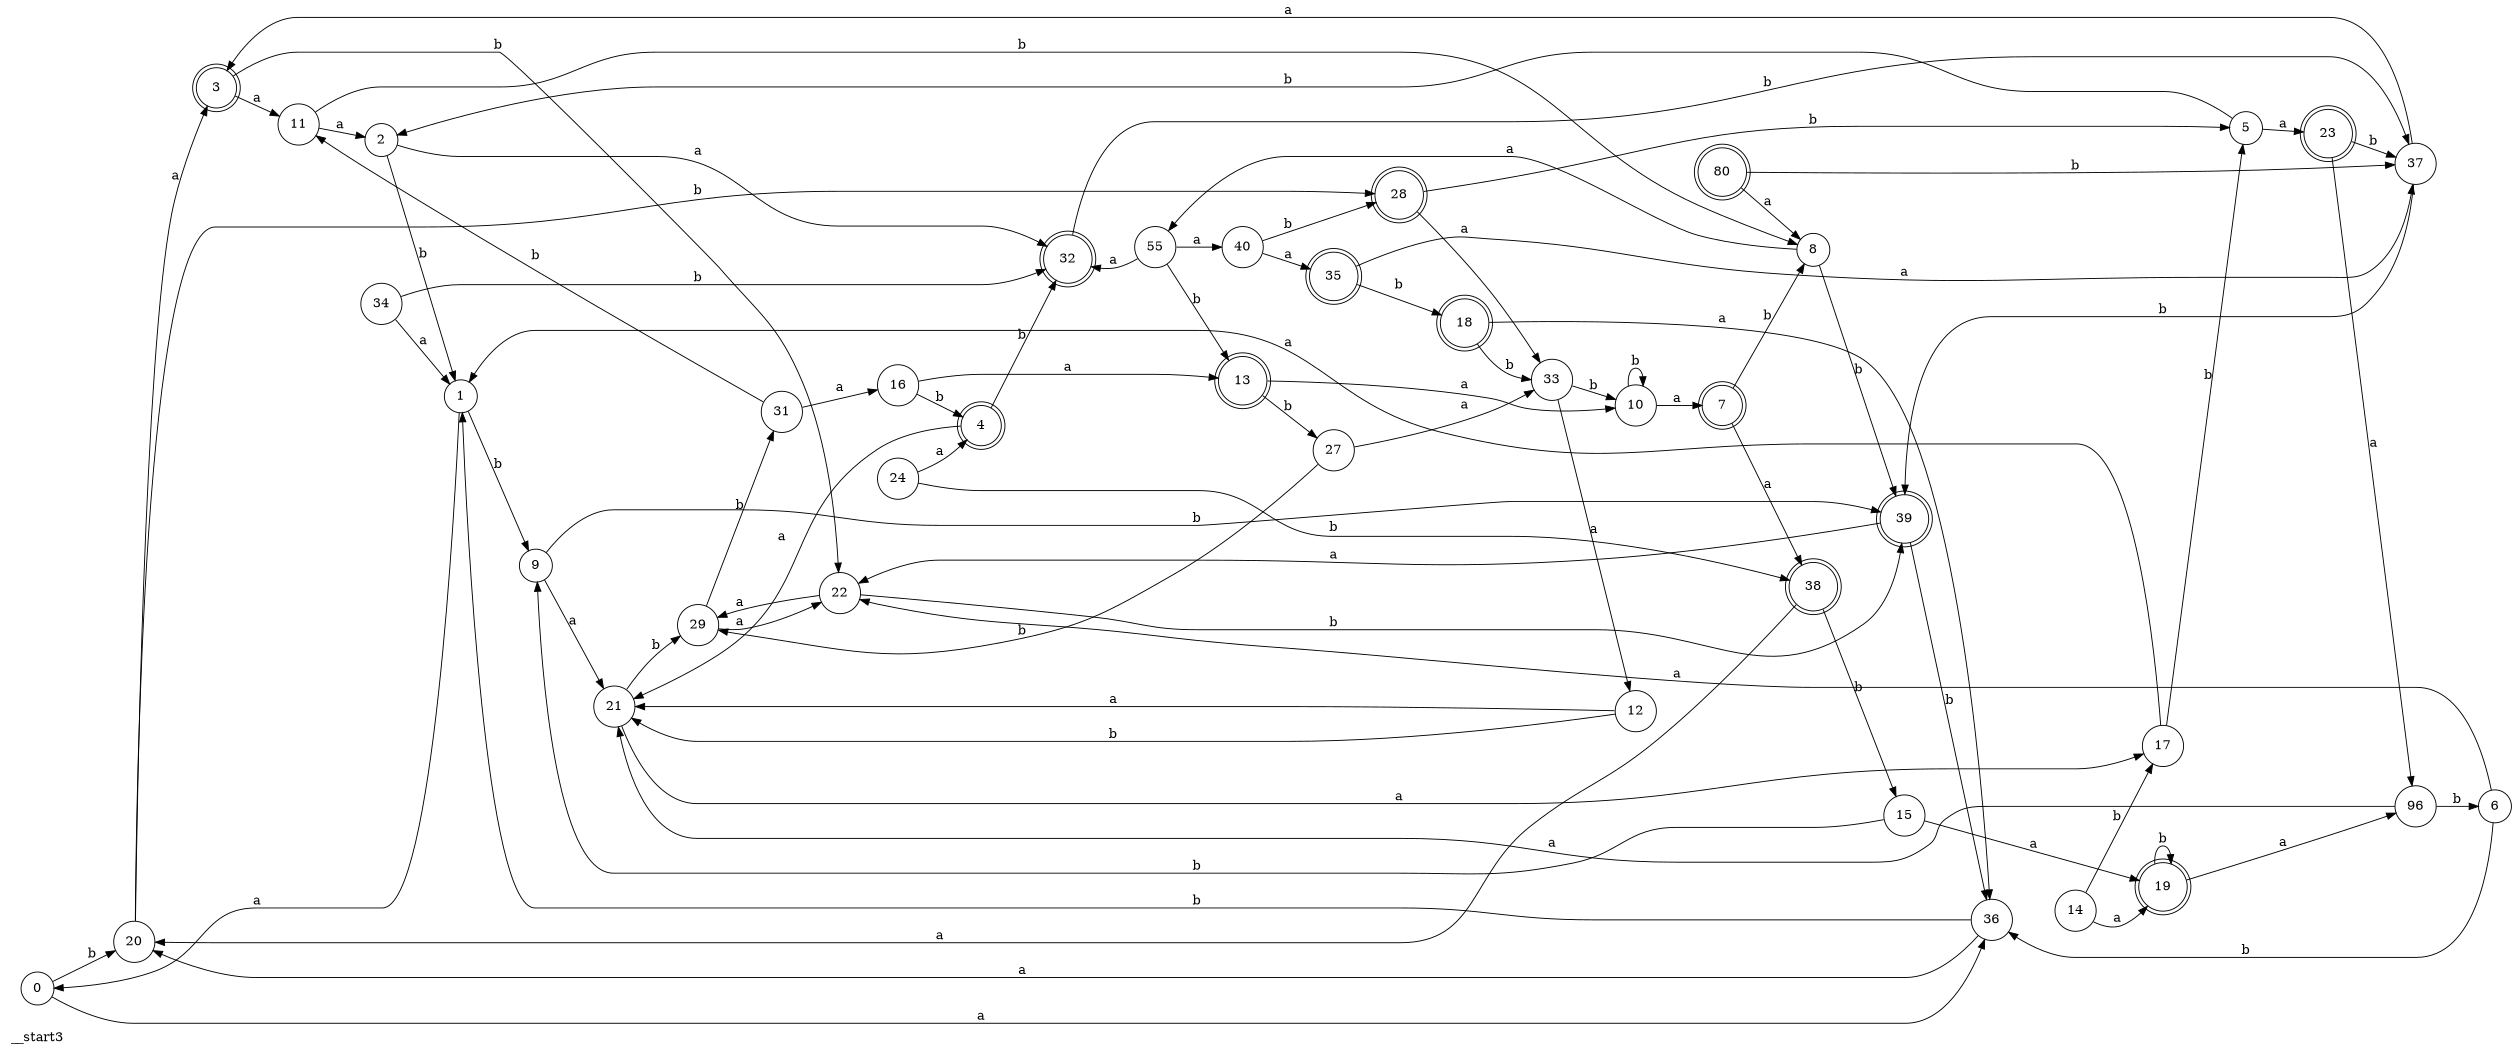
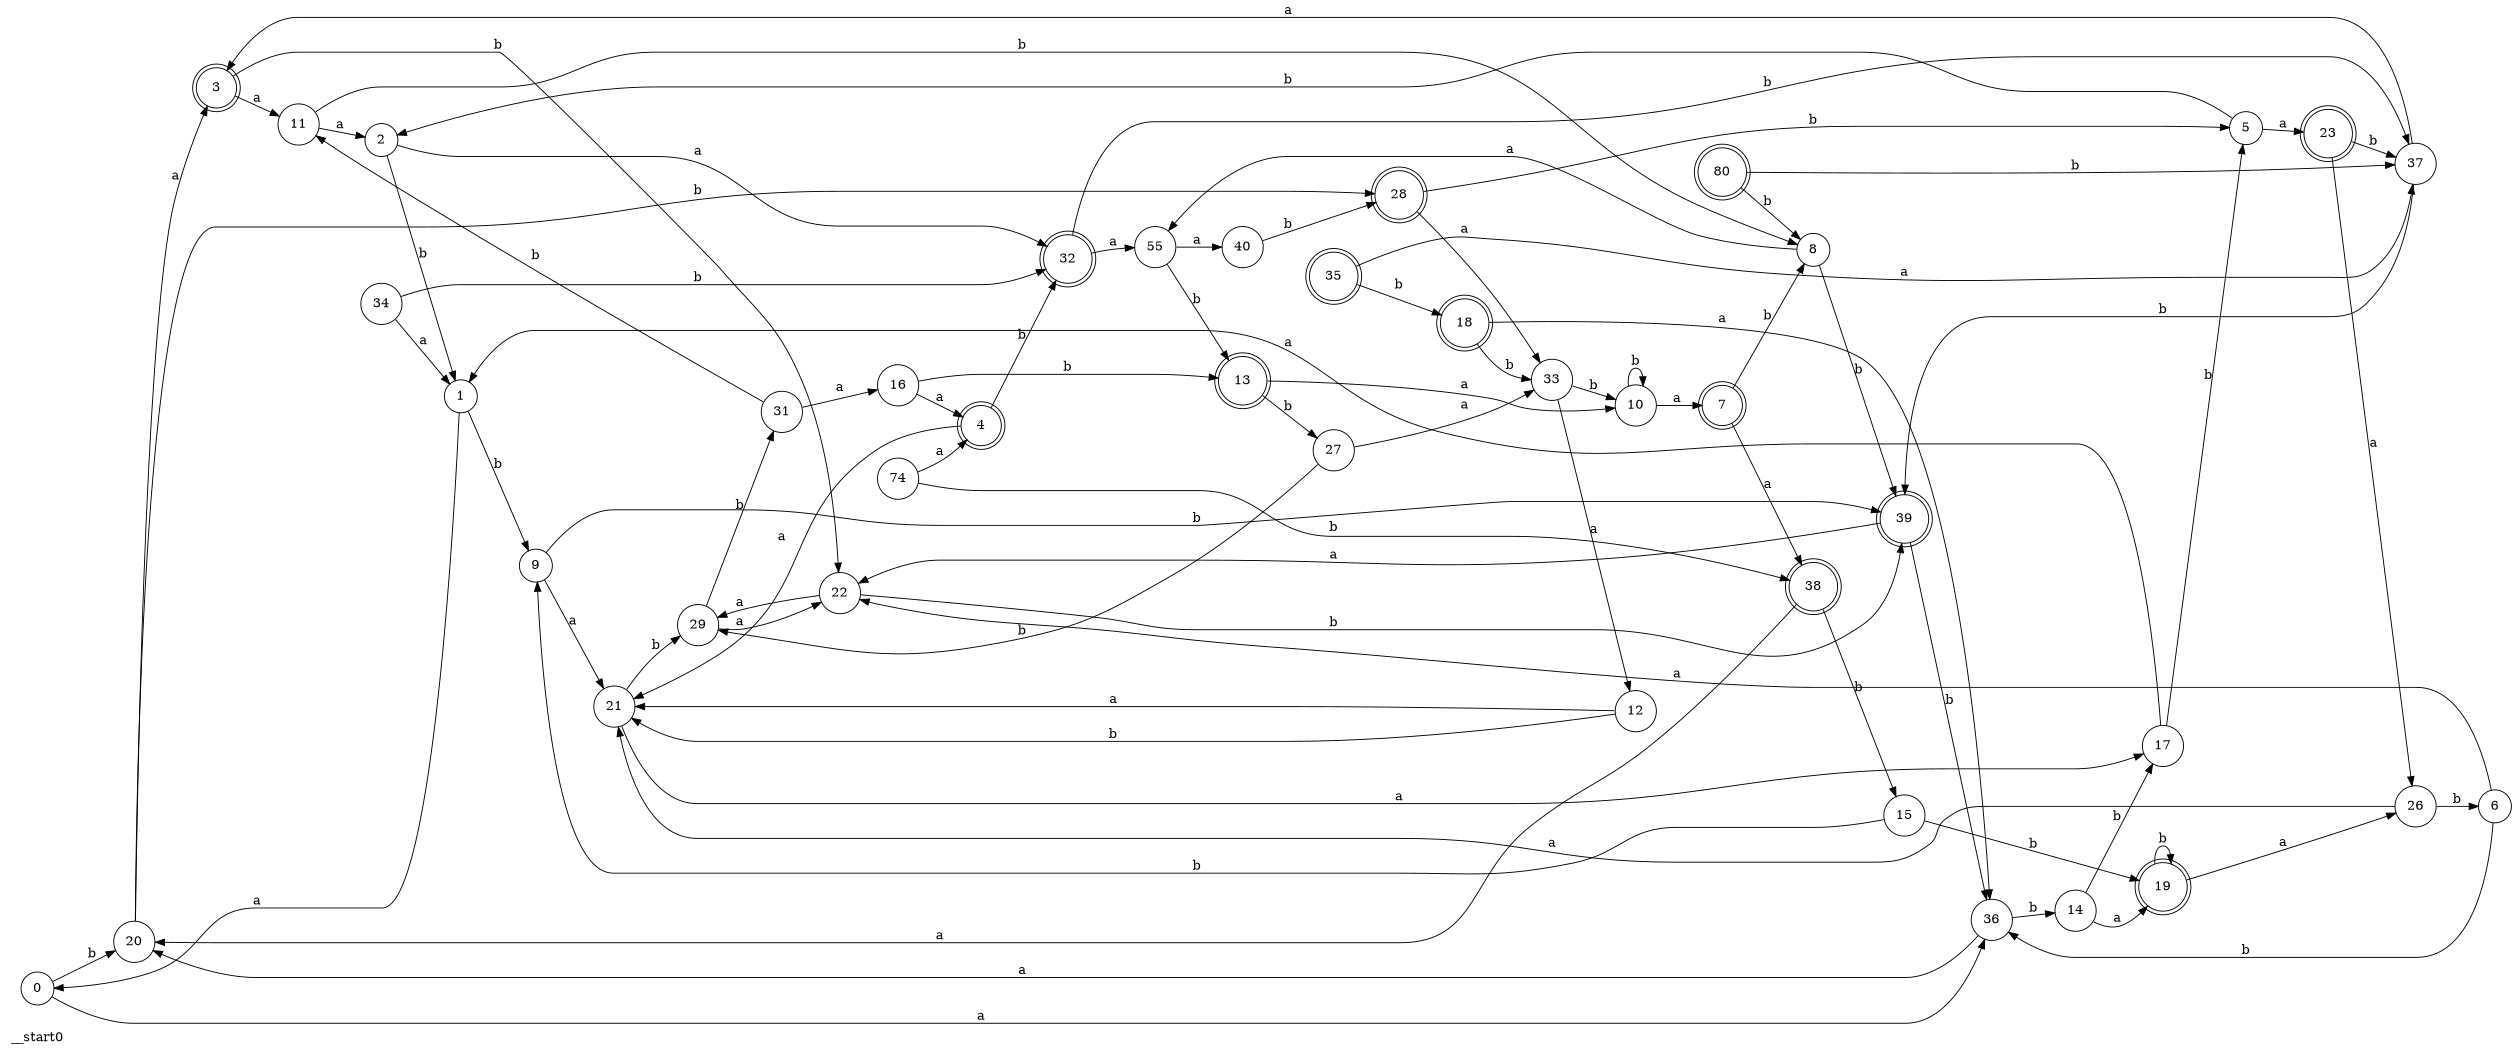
(1768, 202) -> (1768, 202)
(1282, 260) -> none
(1120, 267) -> (1108, 250)
(1068, 367) -> (1068, 367)
(940, 398) -> (940, 398)
(898, 479) -> (898, 479)
(2416, 806) -> (2416, 806)
(2034, 844) -> (2034, 844)
(1004, 908) -> (2029, 916)
(38, 1038) -> (38, 1038)
